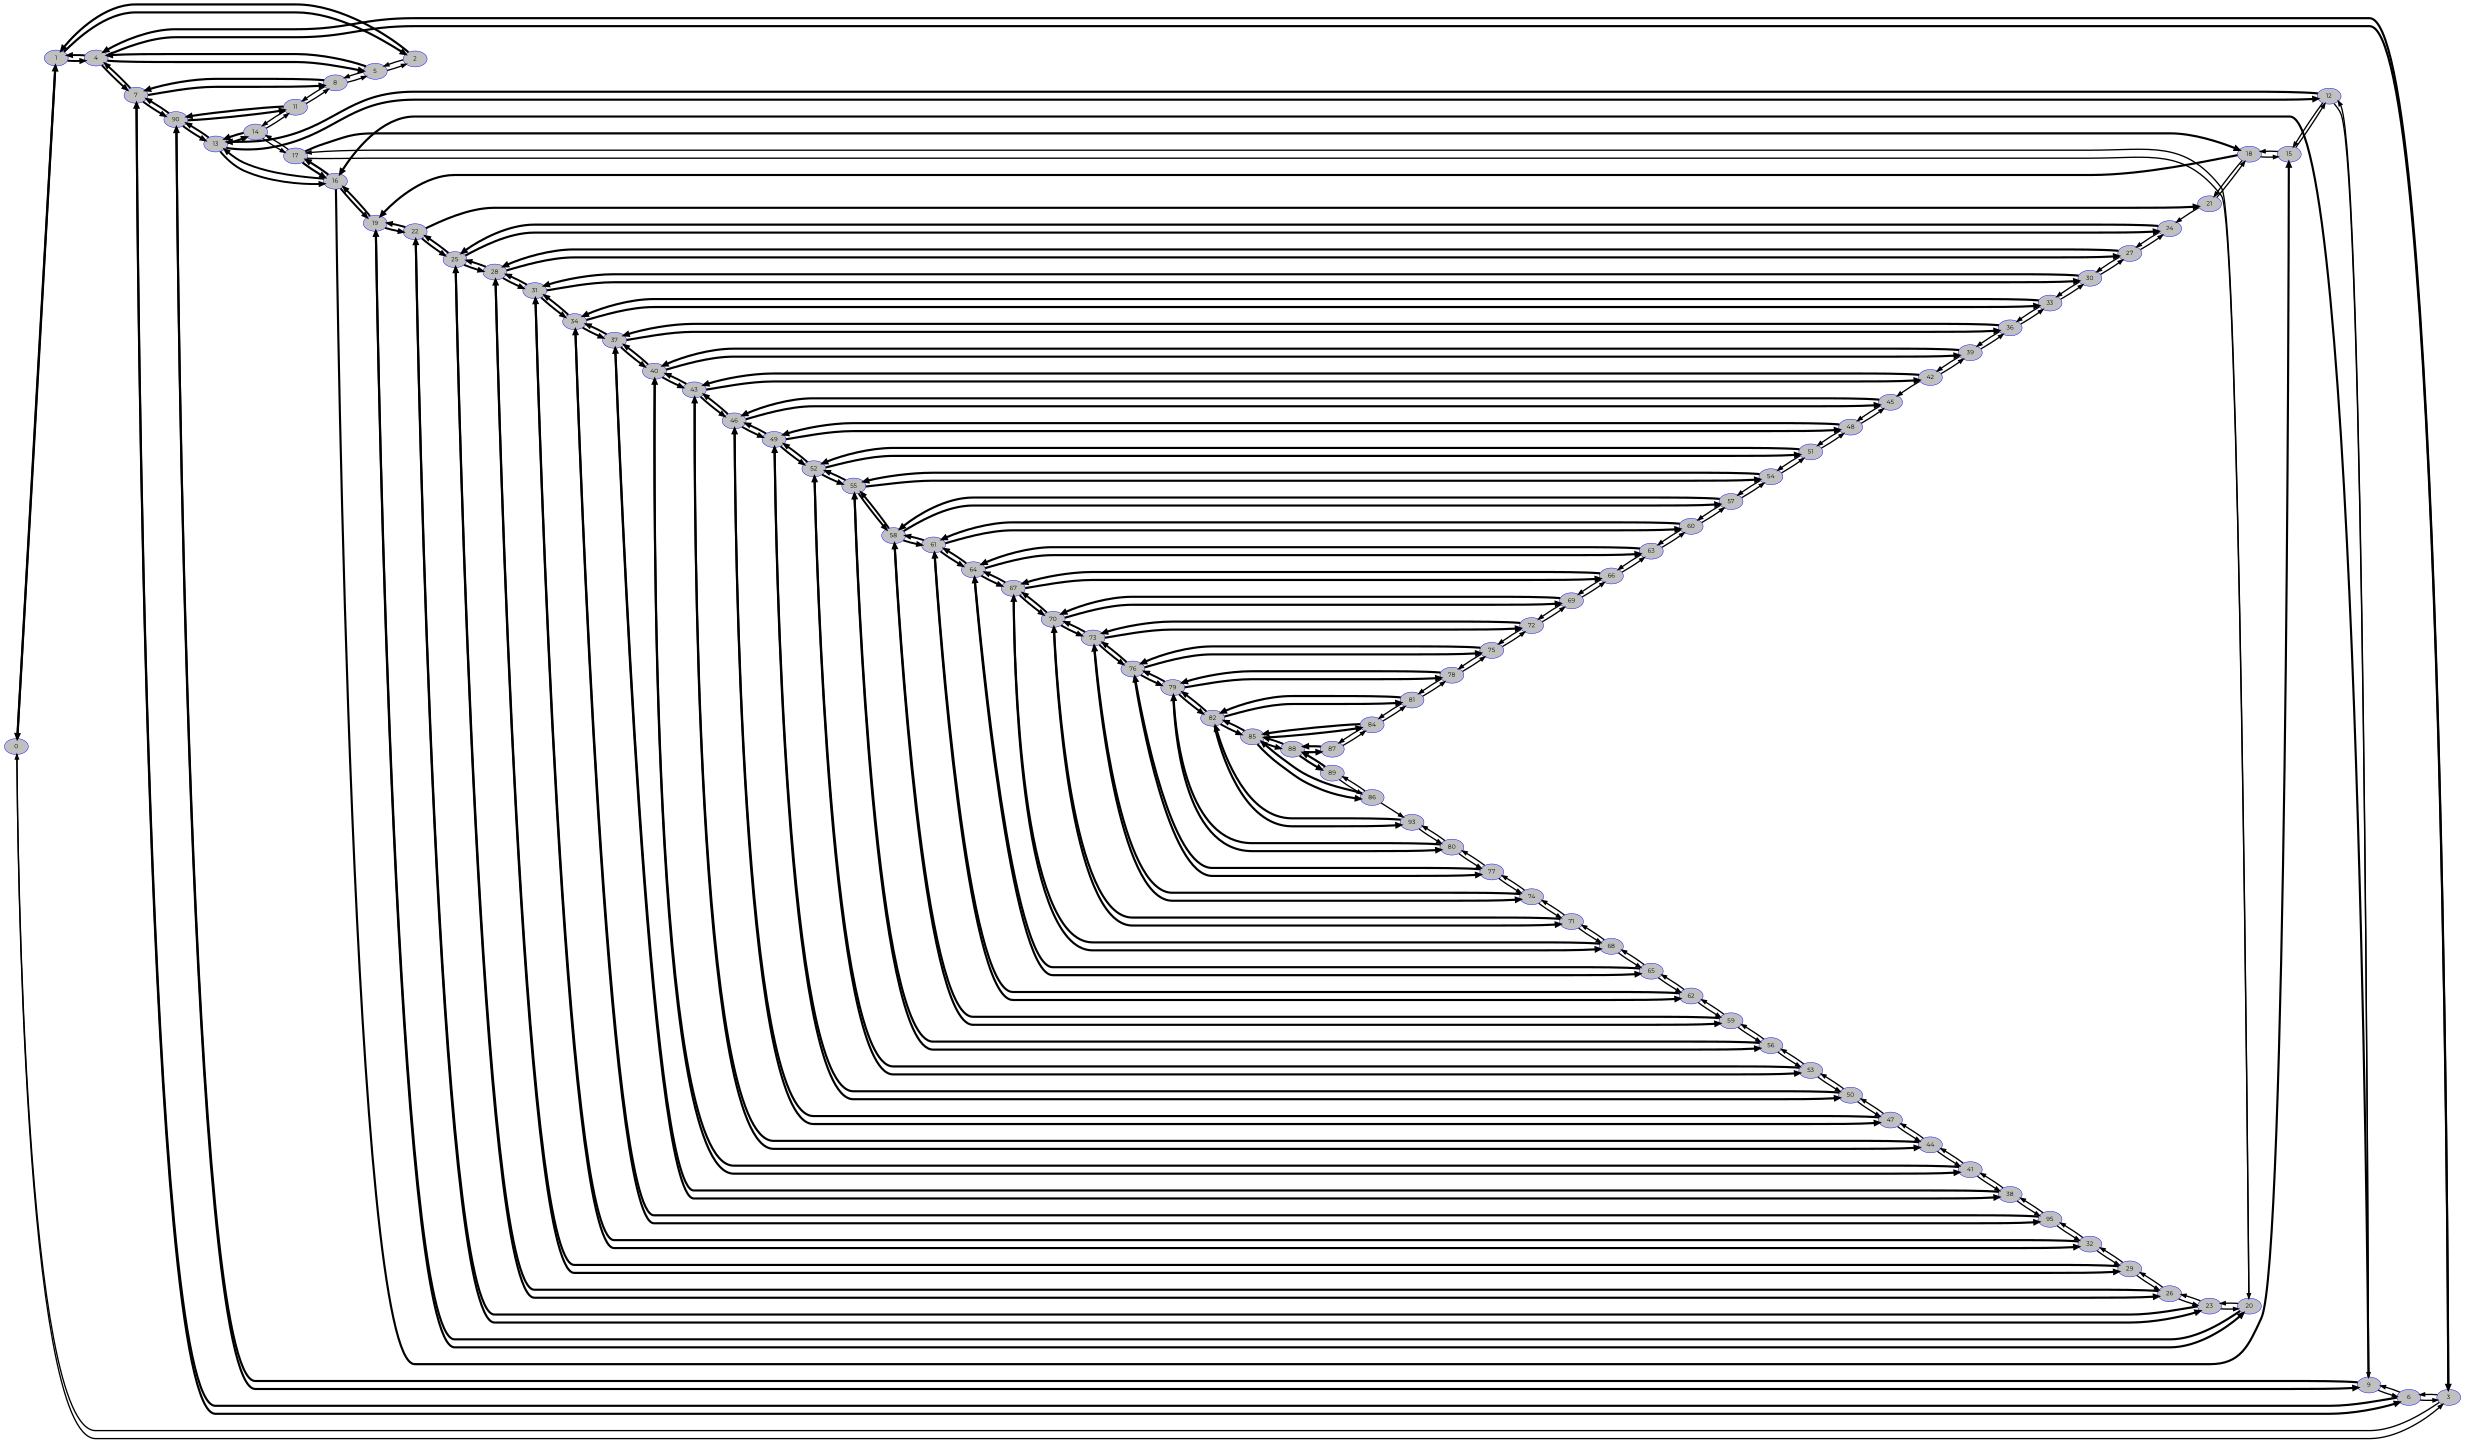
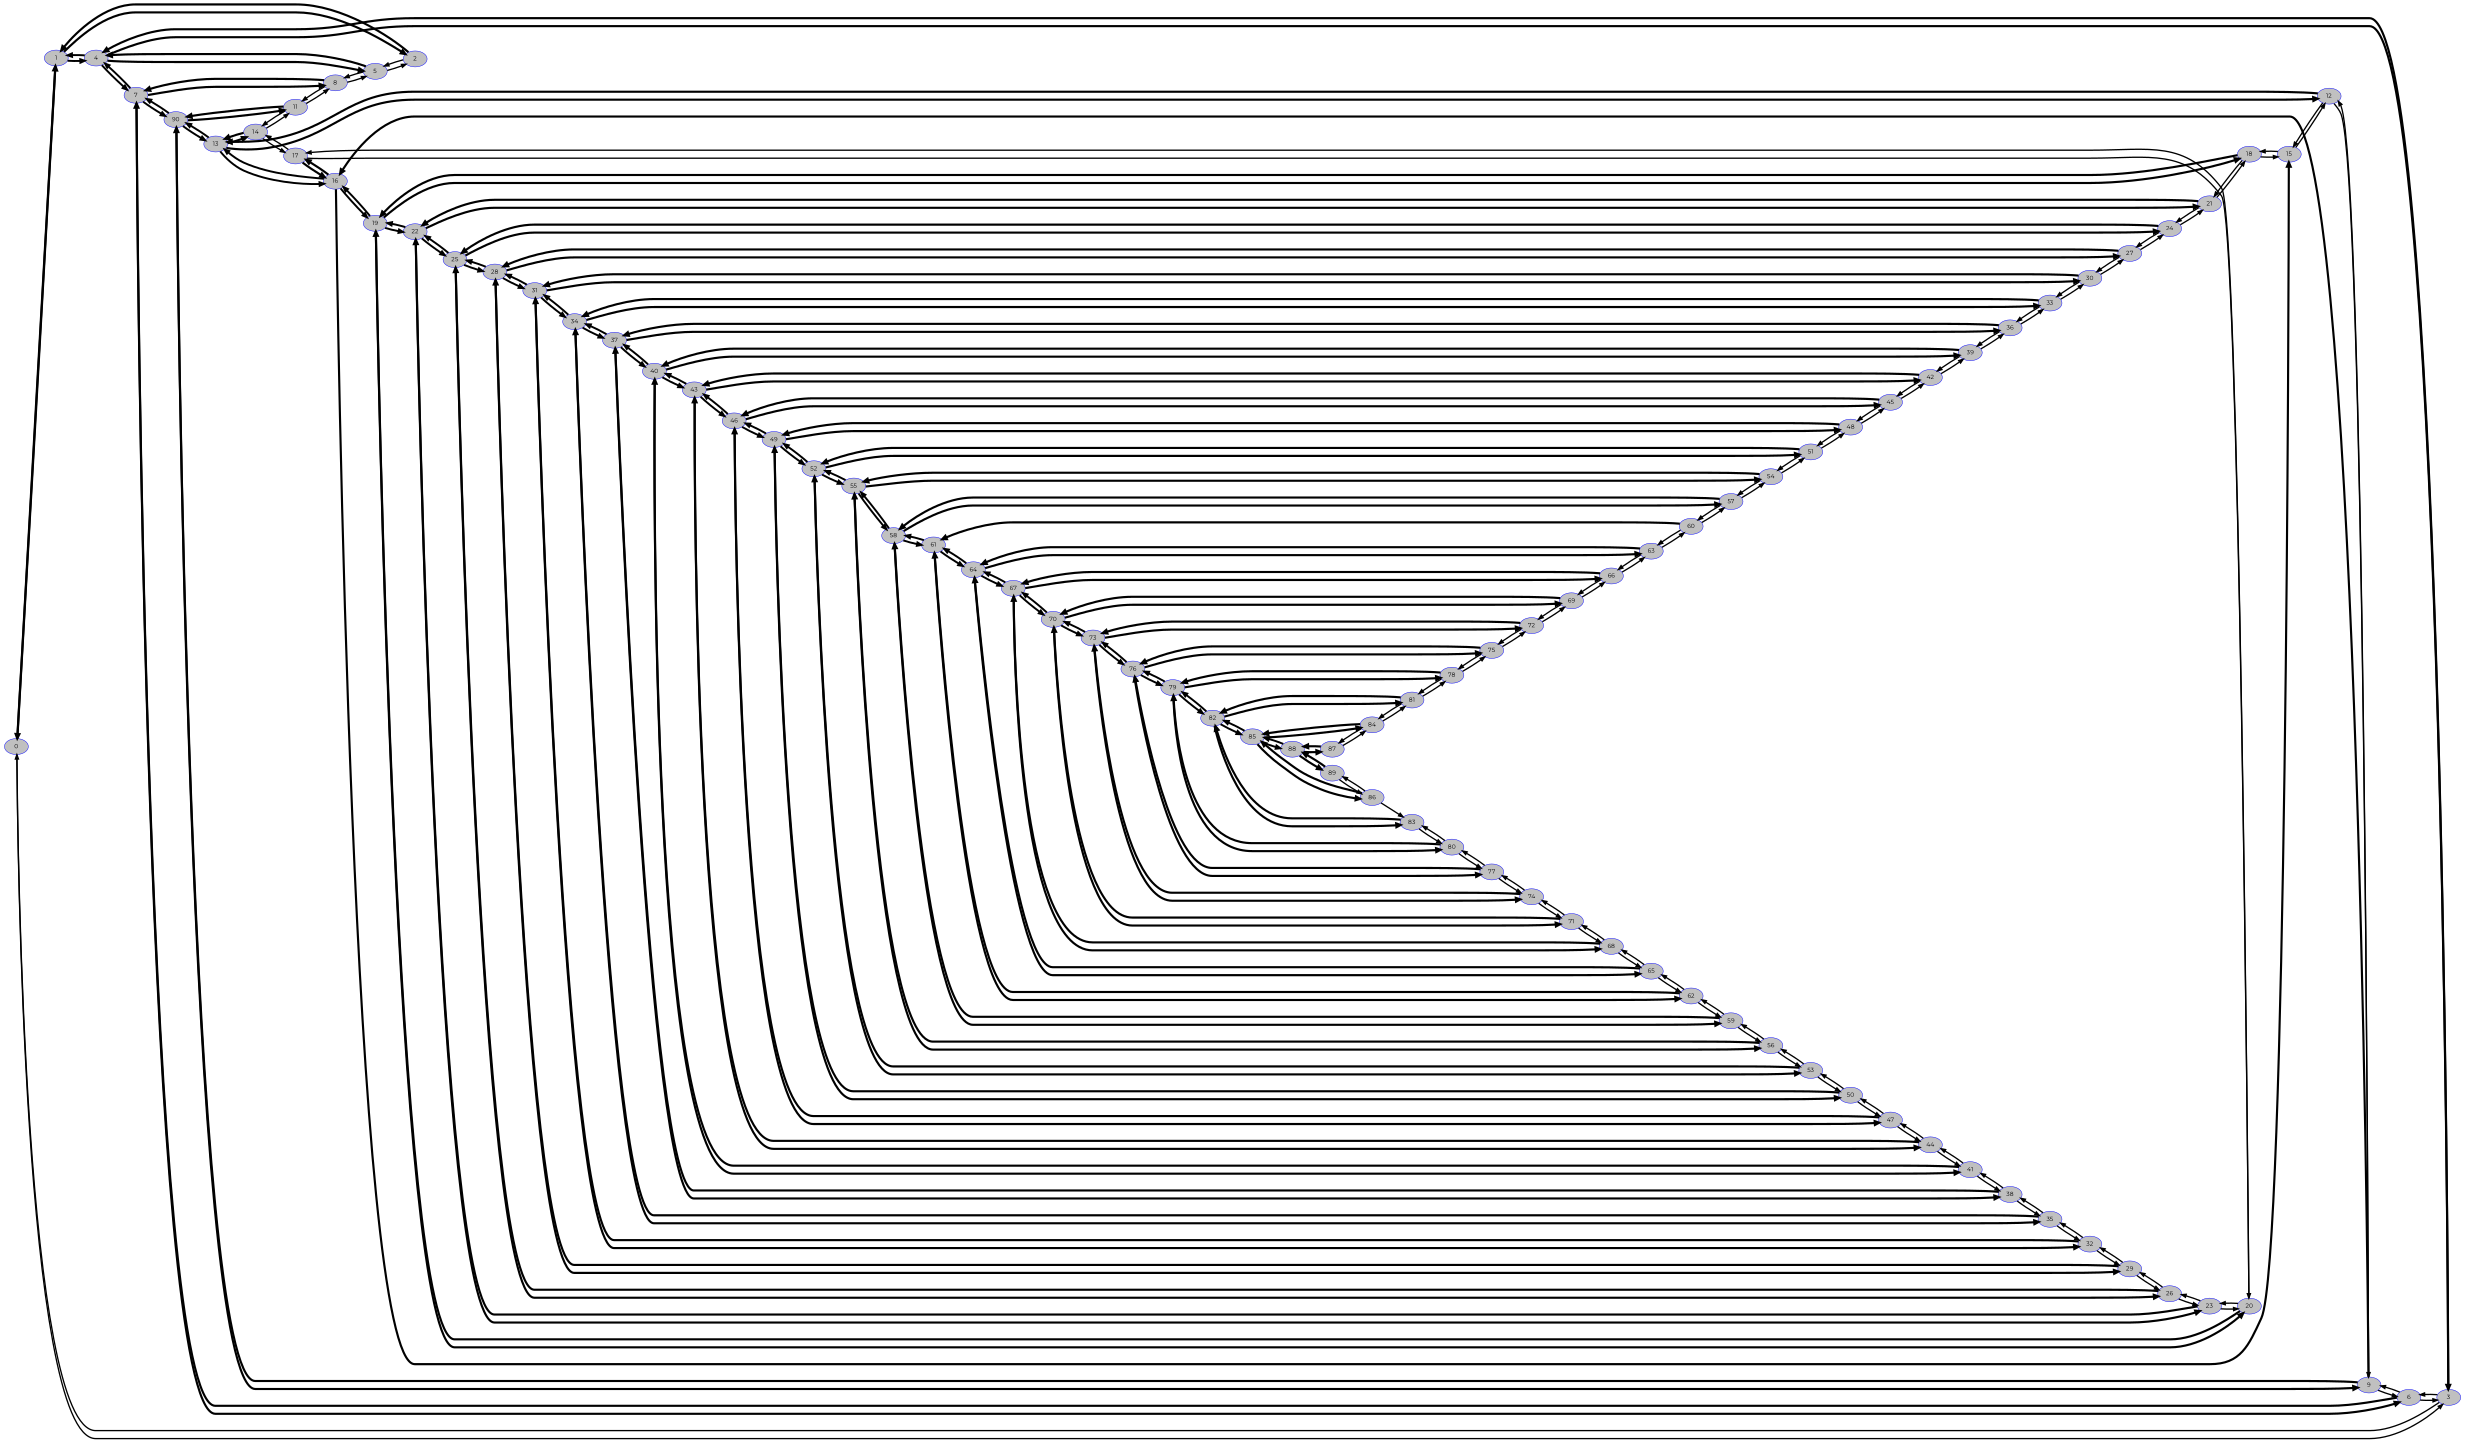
(1270, 133) -> (1306, 183)
none -> (1310, 200)
none -> (2190, 219)
none -> (1911, 393)
(1310, 530) -> none
(1412, 822) -> (1412, 822)
(2050, 1219) -> (2050, 1219)
